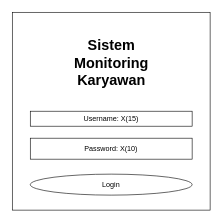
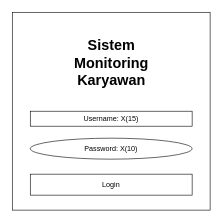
(111, 149) -> (111, 149)
(111, 185) -> (111, 185)
